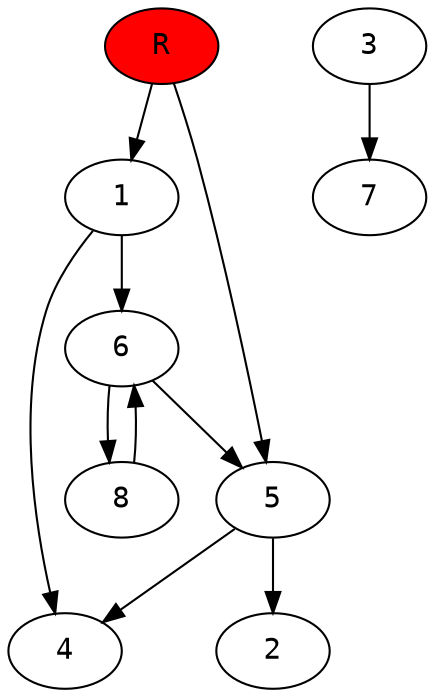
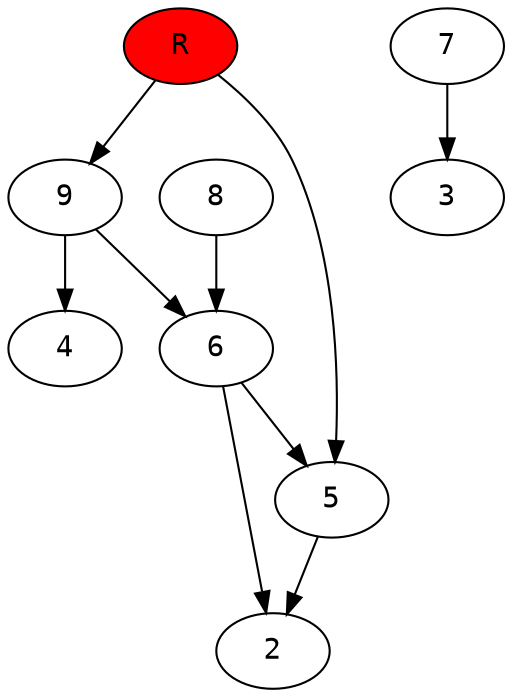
(370, 111) -> (447, 111)
(122, 197) -> (65, 197)
(108, 413) -> (243, 489)
(178, 569) -> none
